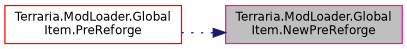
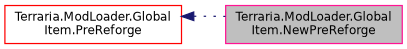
(197, 33) -> (210, 16)
